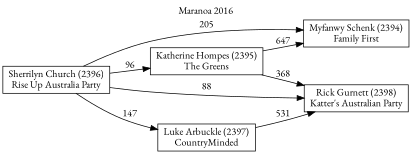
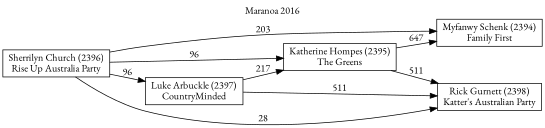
(207, 25) -> (263, 30)
(283, 74) -> (416, 71)
none -> (260, 76)
(207, 87) -> (263, 119)
(130, 114) -> (128, 72)
(283, 114) -> (340, 88)
